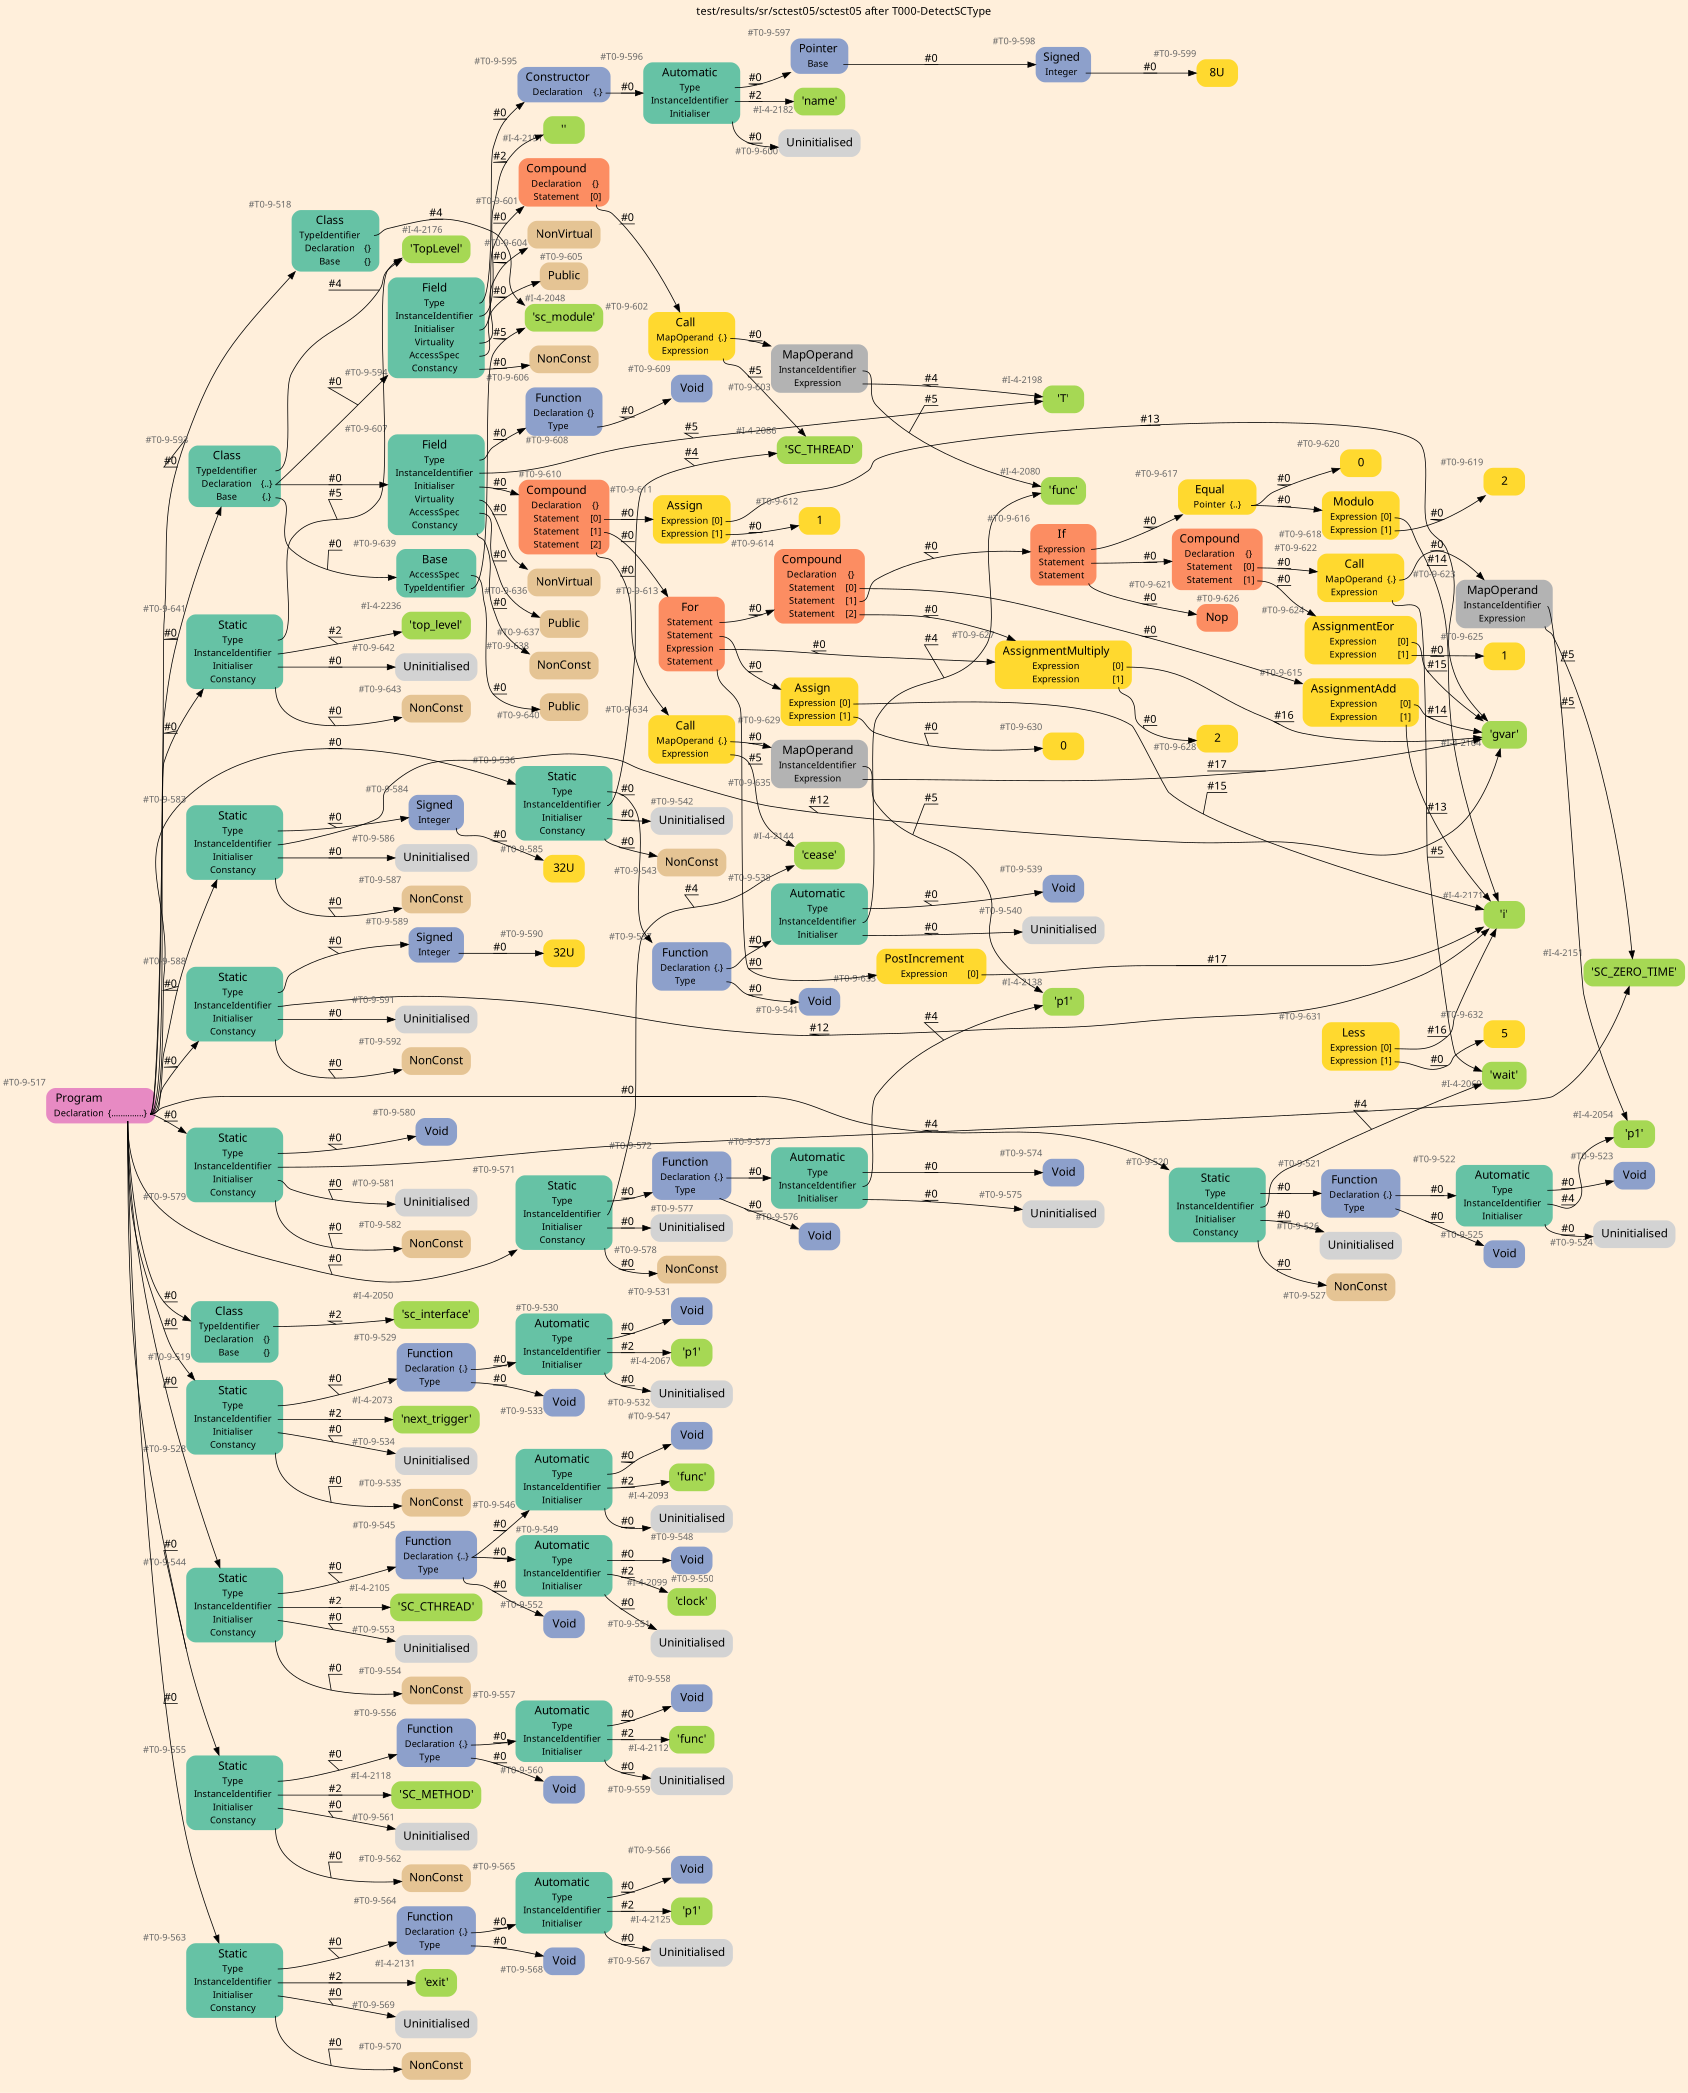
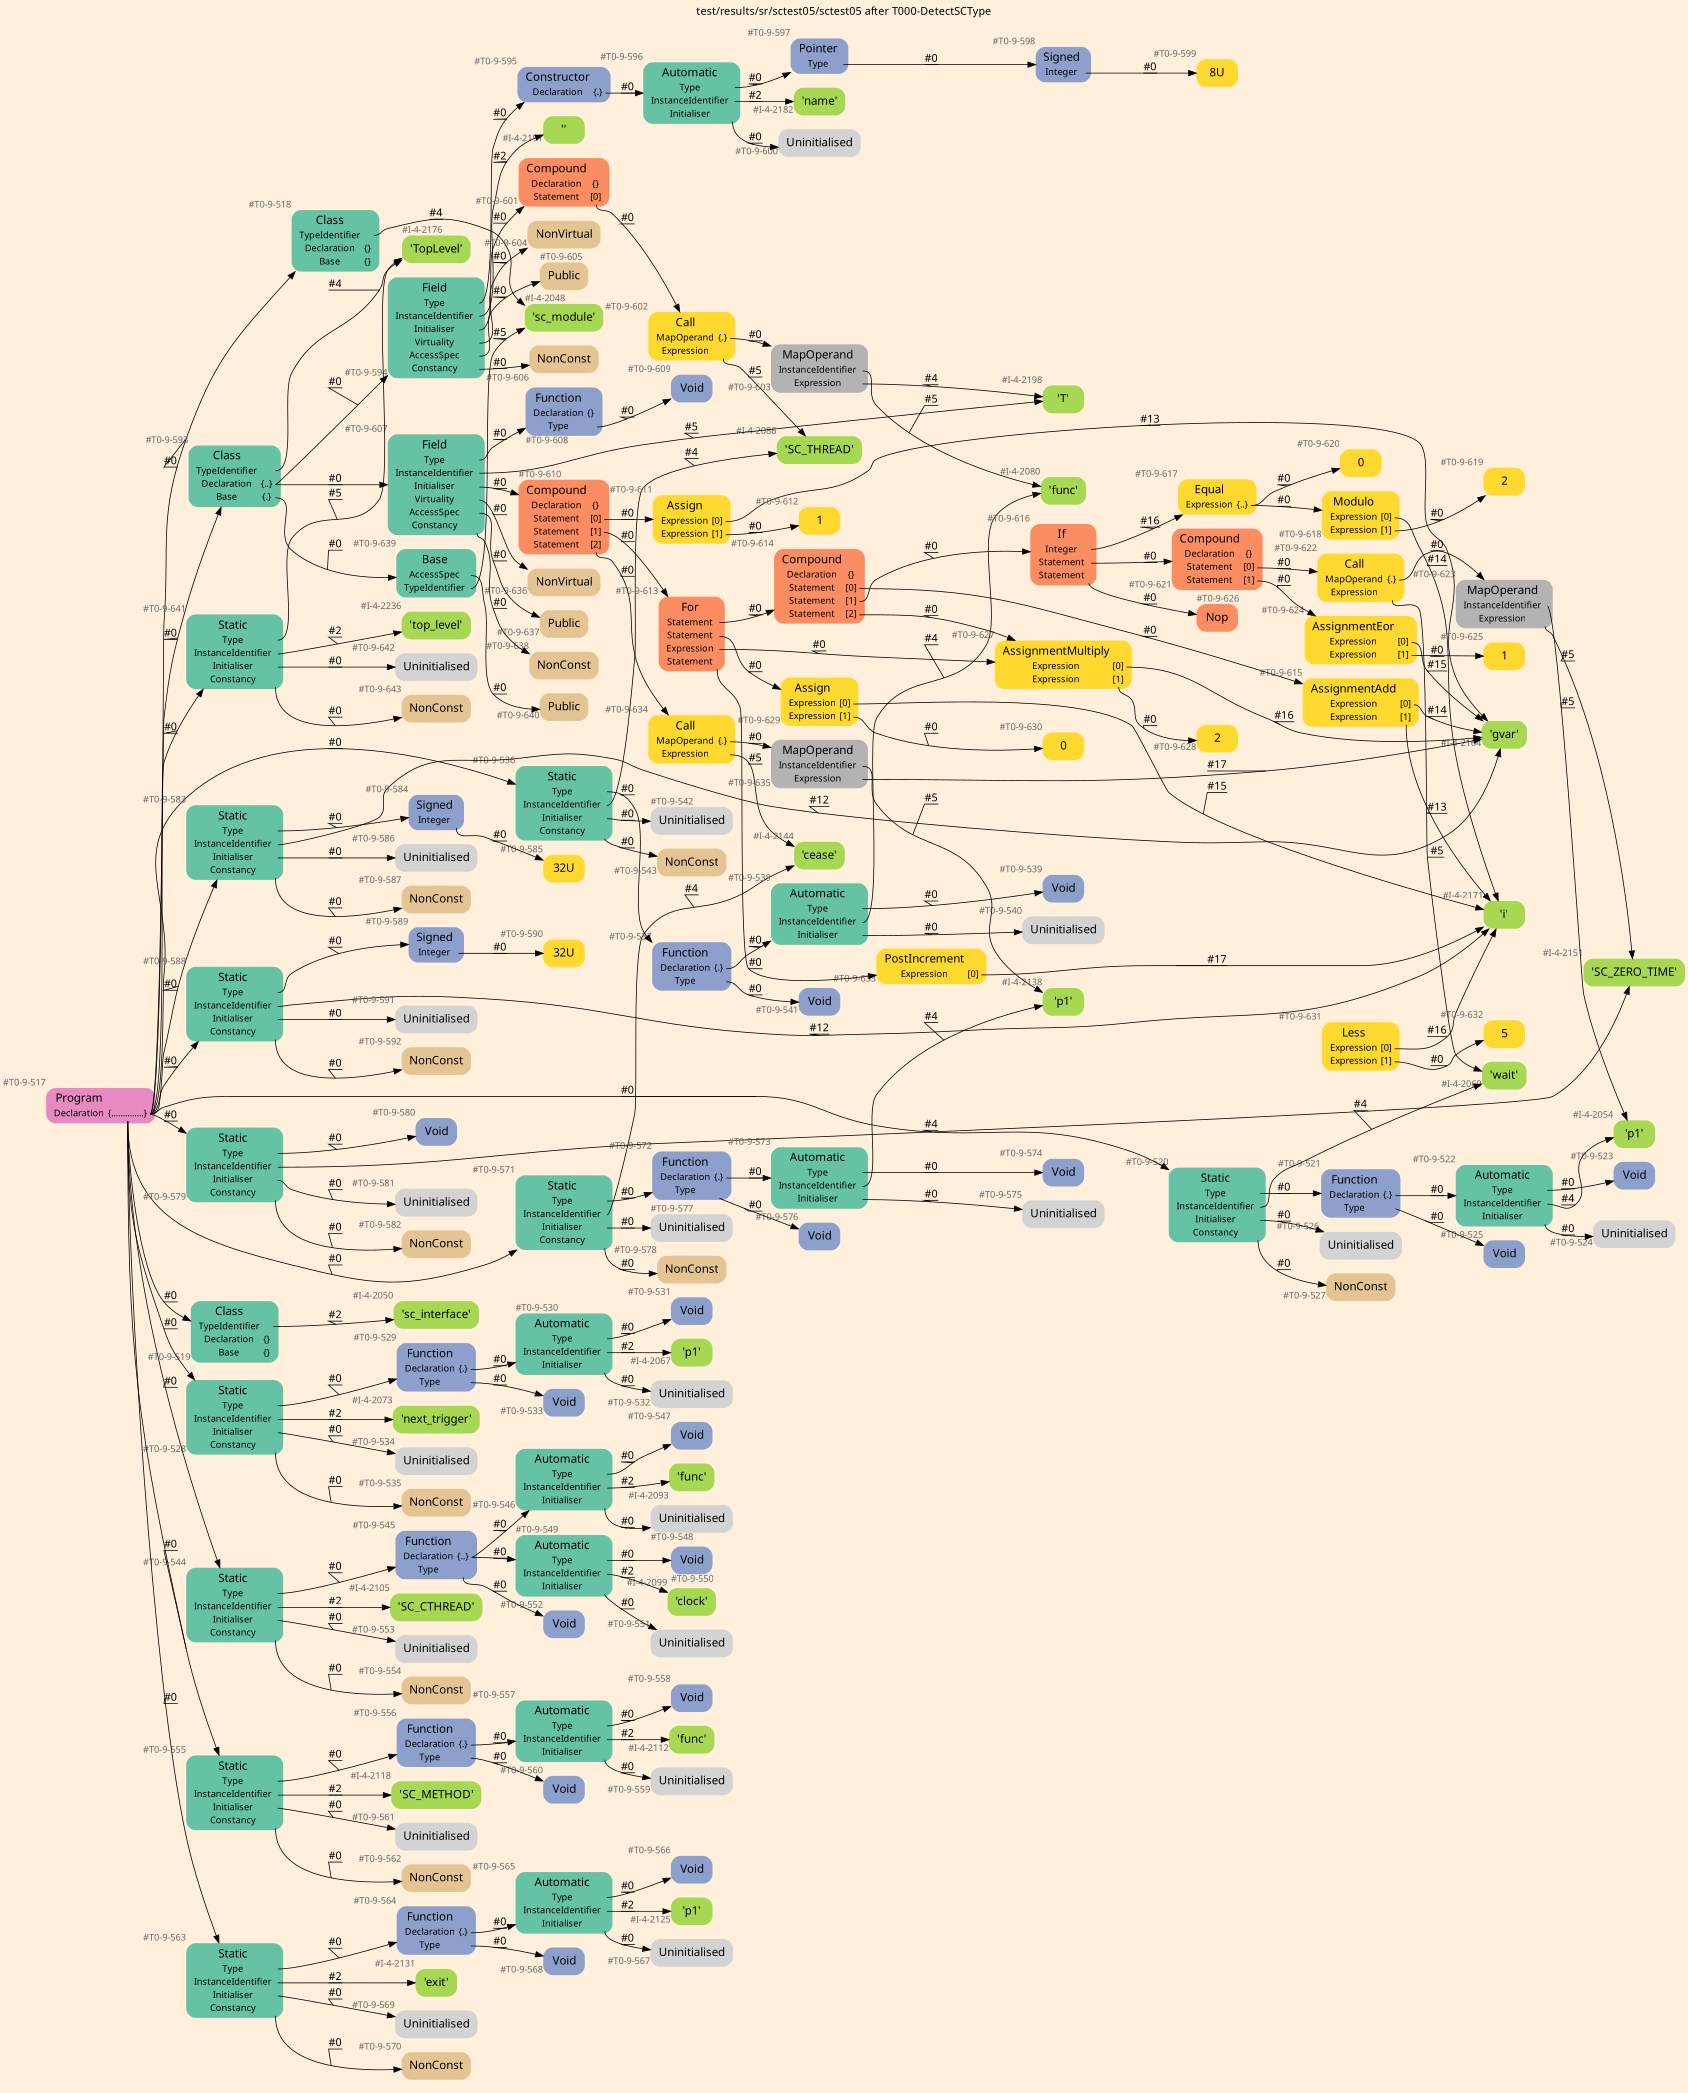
(818, 64) -> (818, 64)
(1210, 505) -> (1210, 505)
(1150, 521) -> (1150, 521)
(1062, 549) -> (1062, 549)
